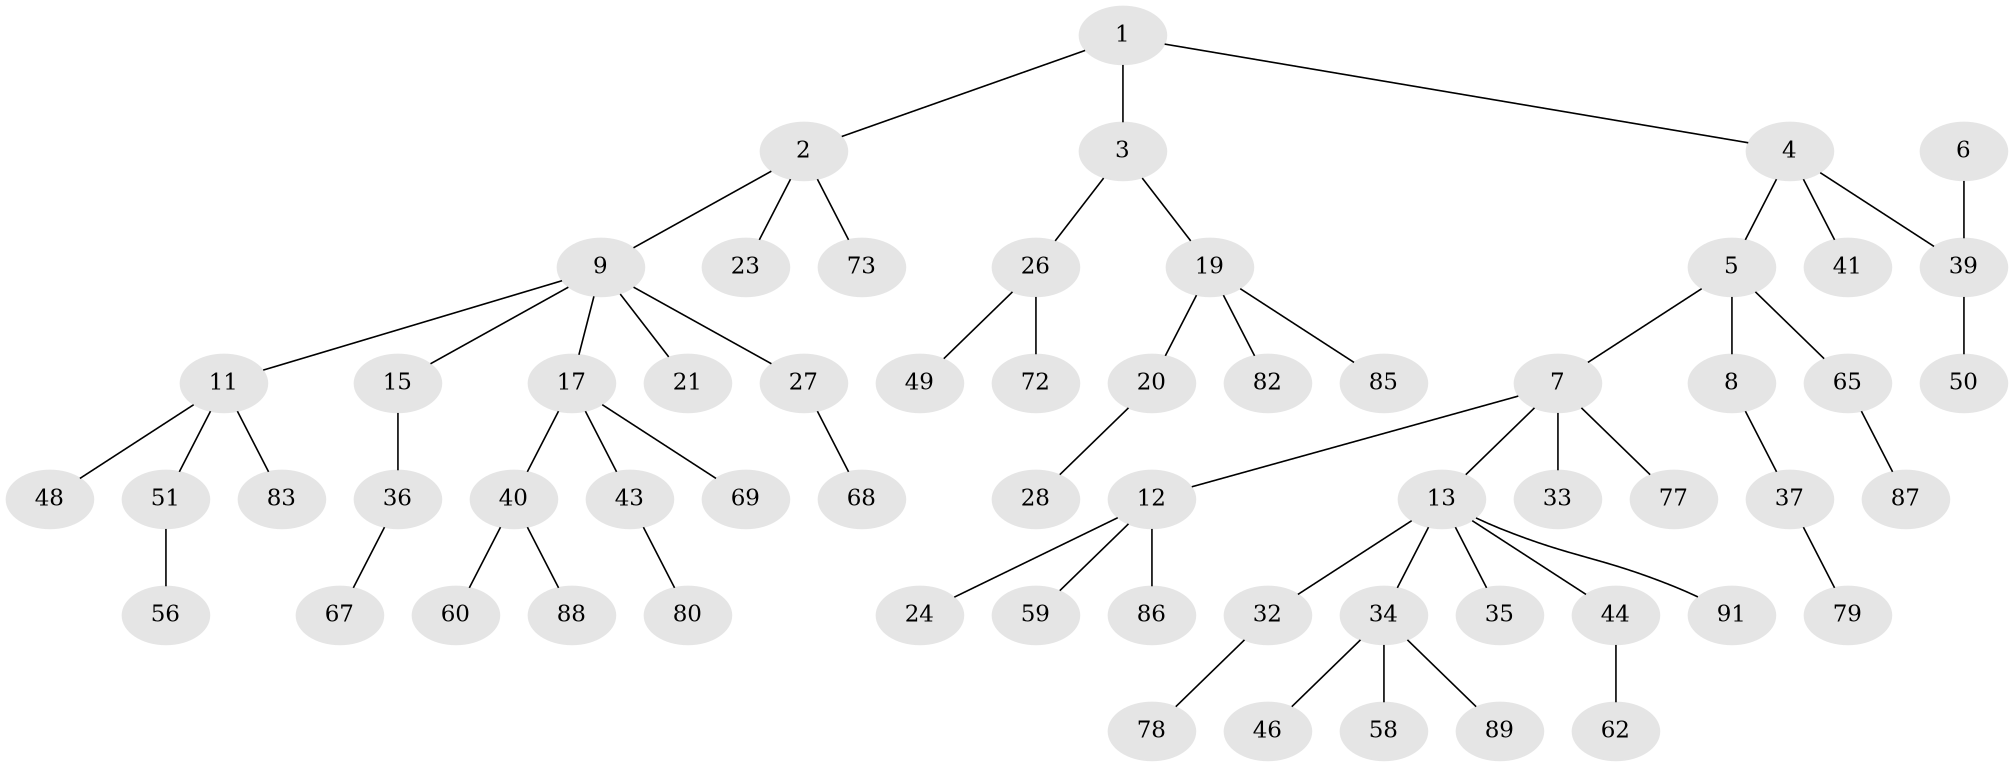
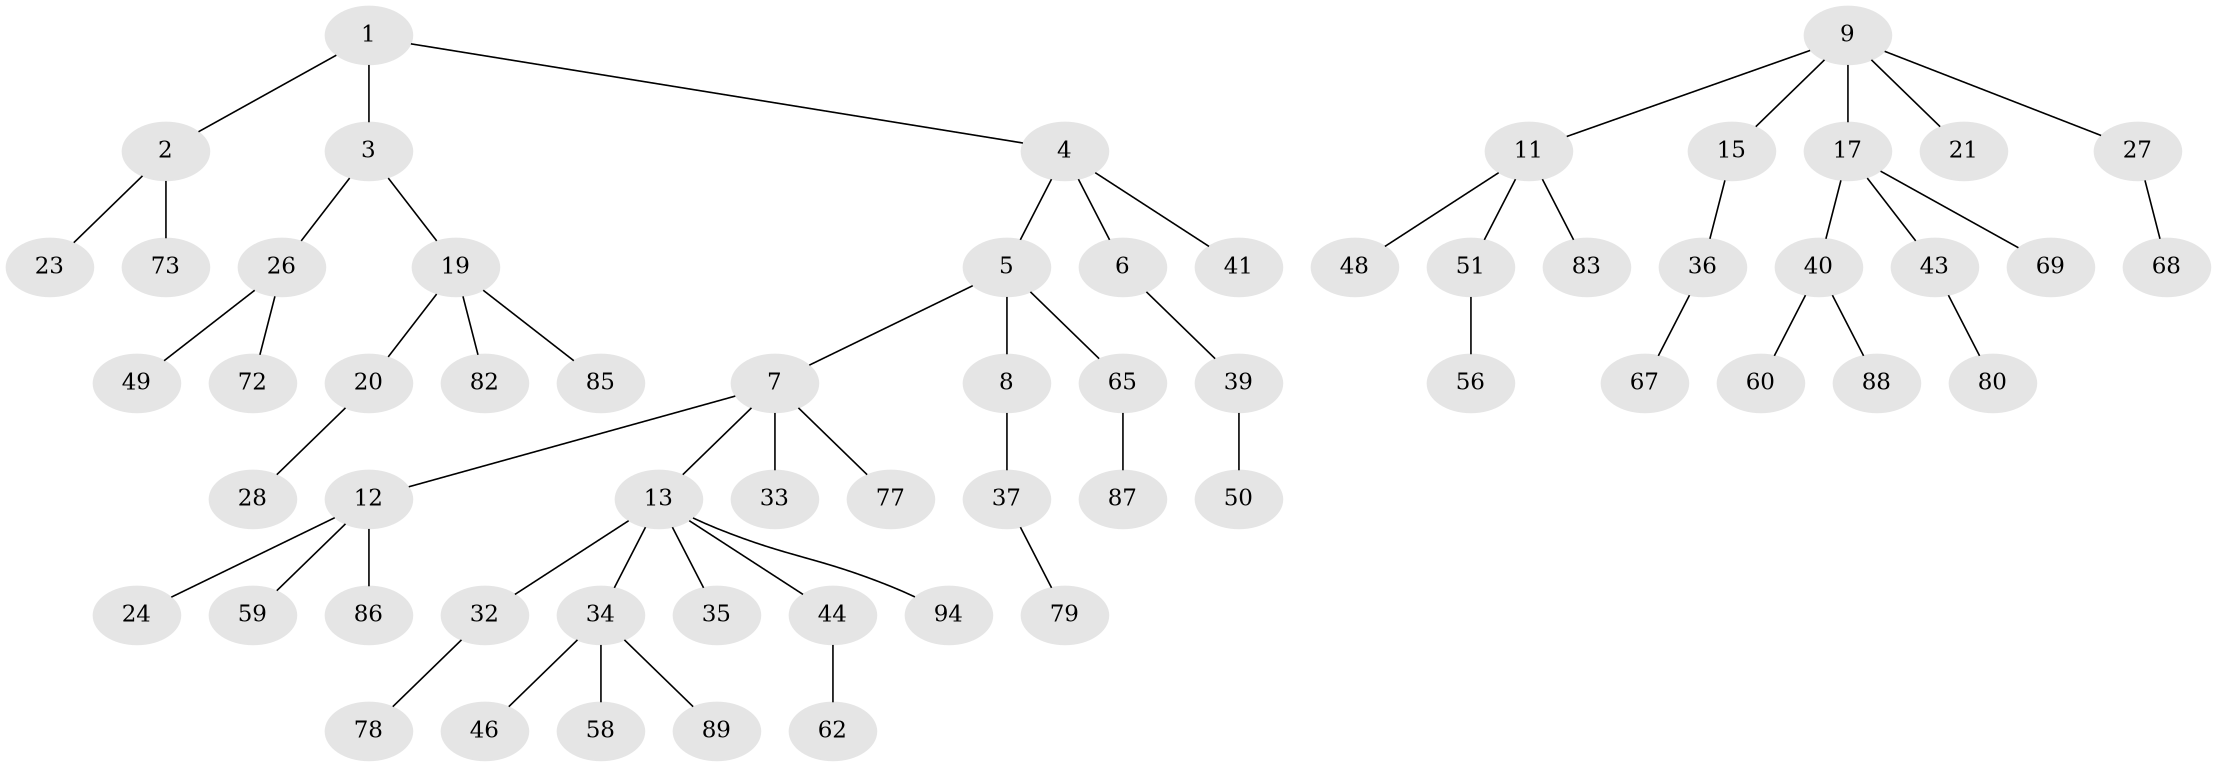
(702, 209) -> none
(1877, 210) -> (1094, 210)
(1732, 615) -> (949, 615)
